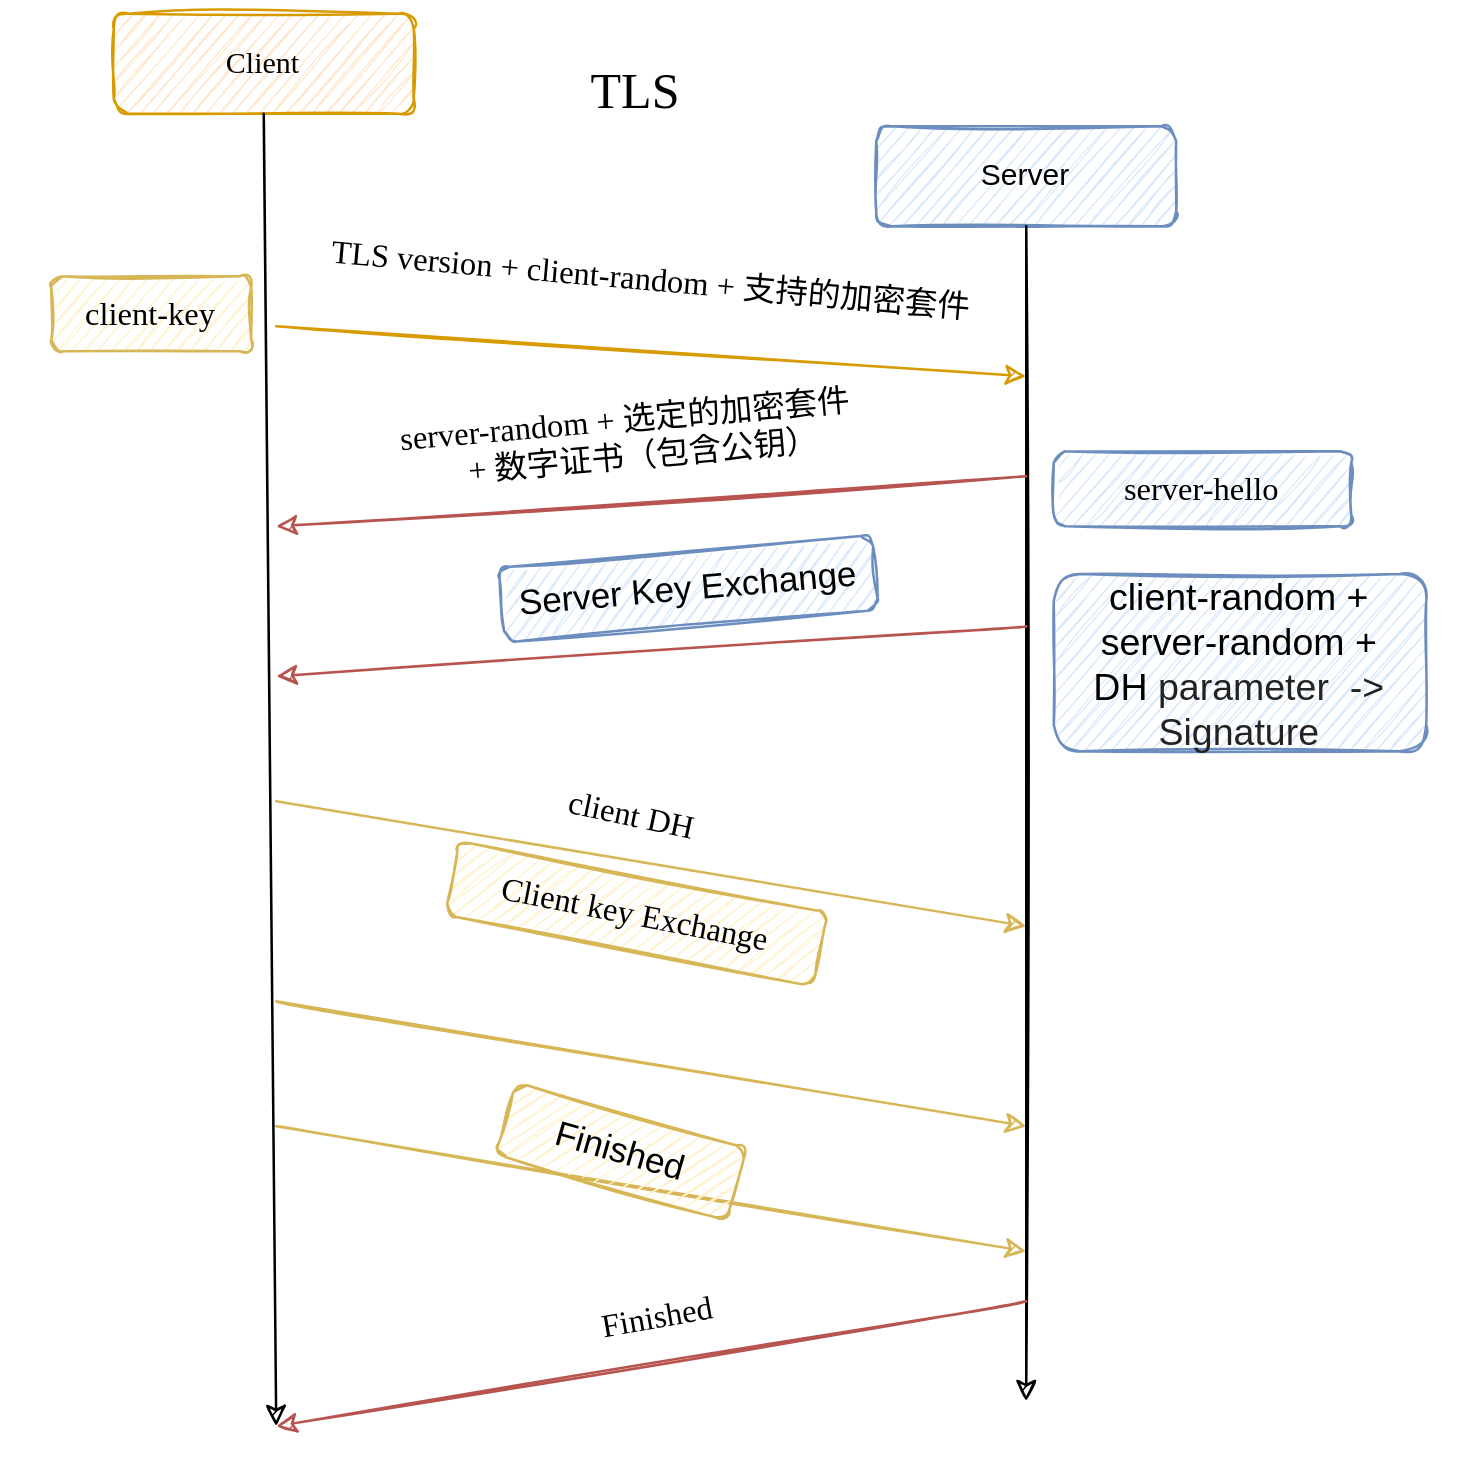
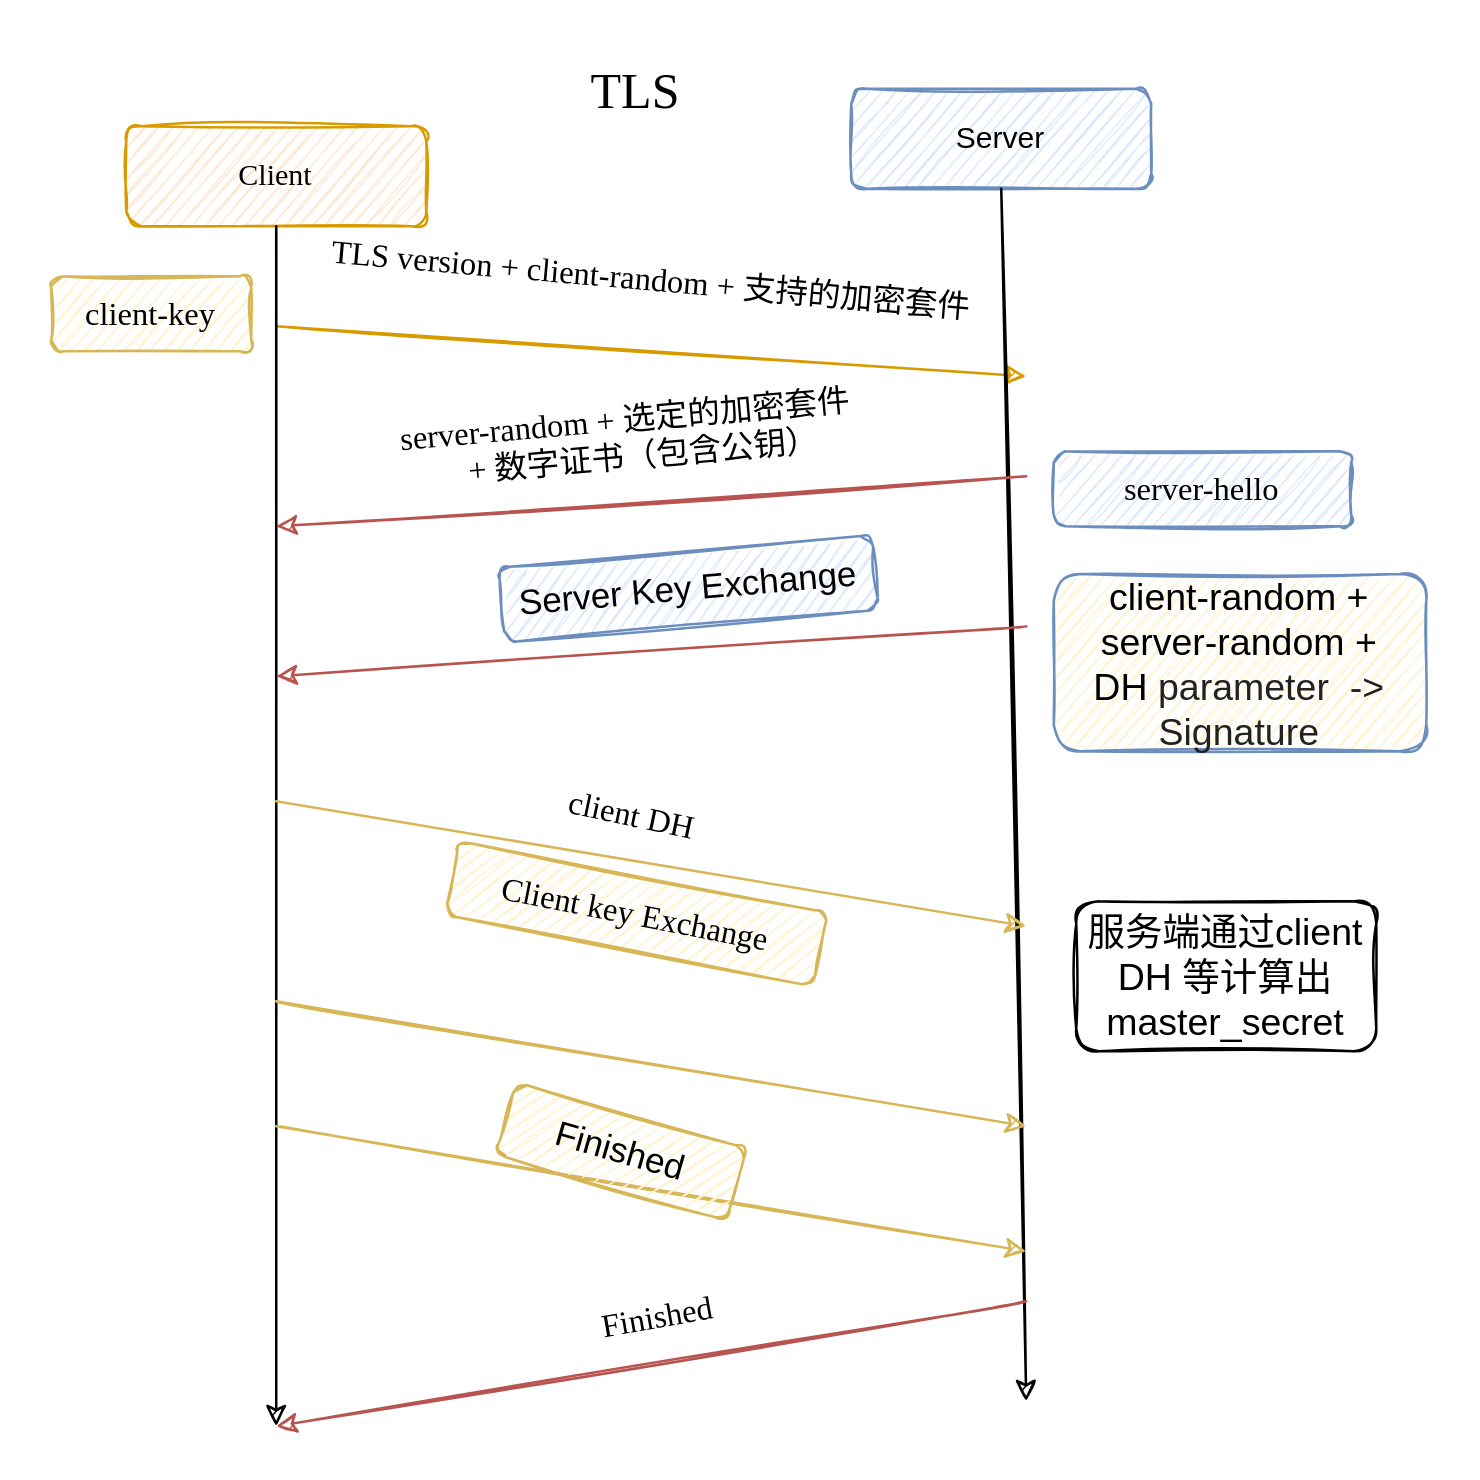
(264, 64) -> (276, 176)
(1026, 176) -> (1001, 139)
(1240, 663) -> (1240, 663)
none -> (1226, 976)
